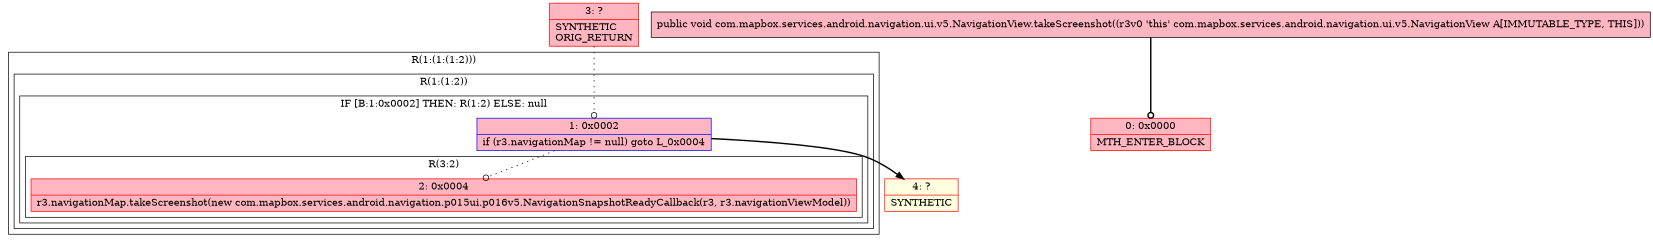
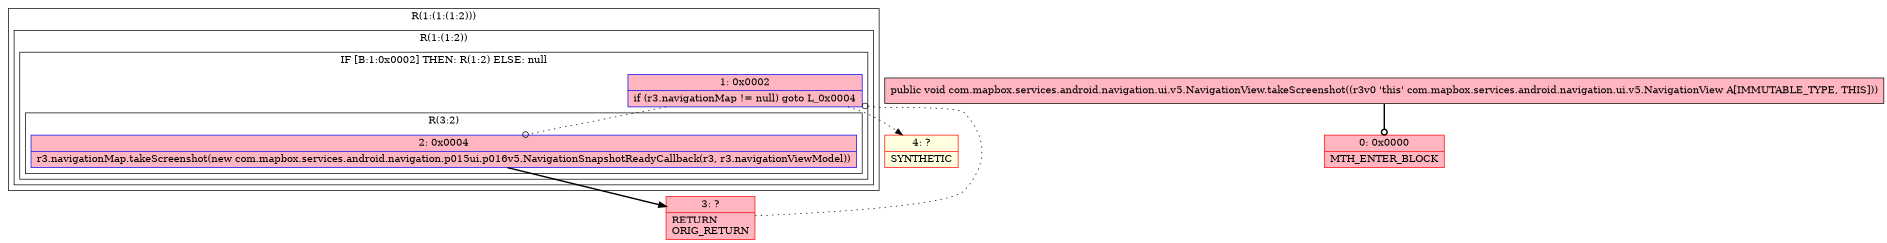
(586, 27) -> (695, 220)
(807, 146) -> (884, 123)
(444, 195) -> (444, 151)
none -> (621, 195)
